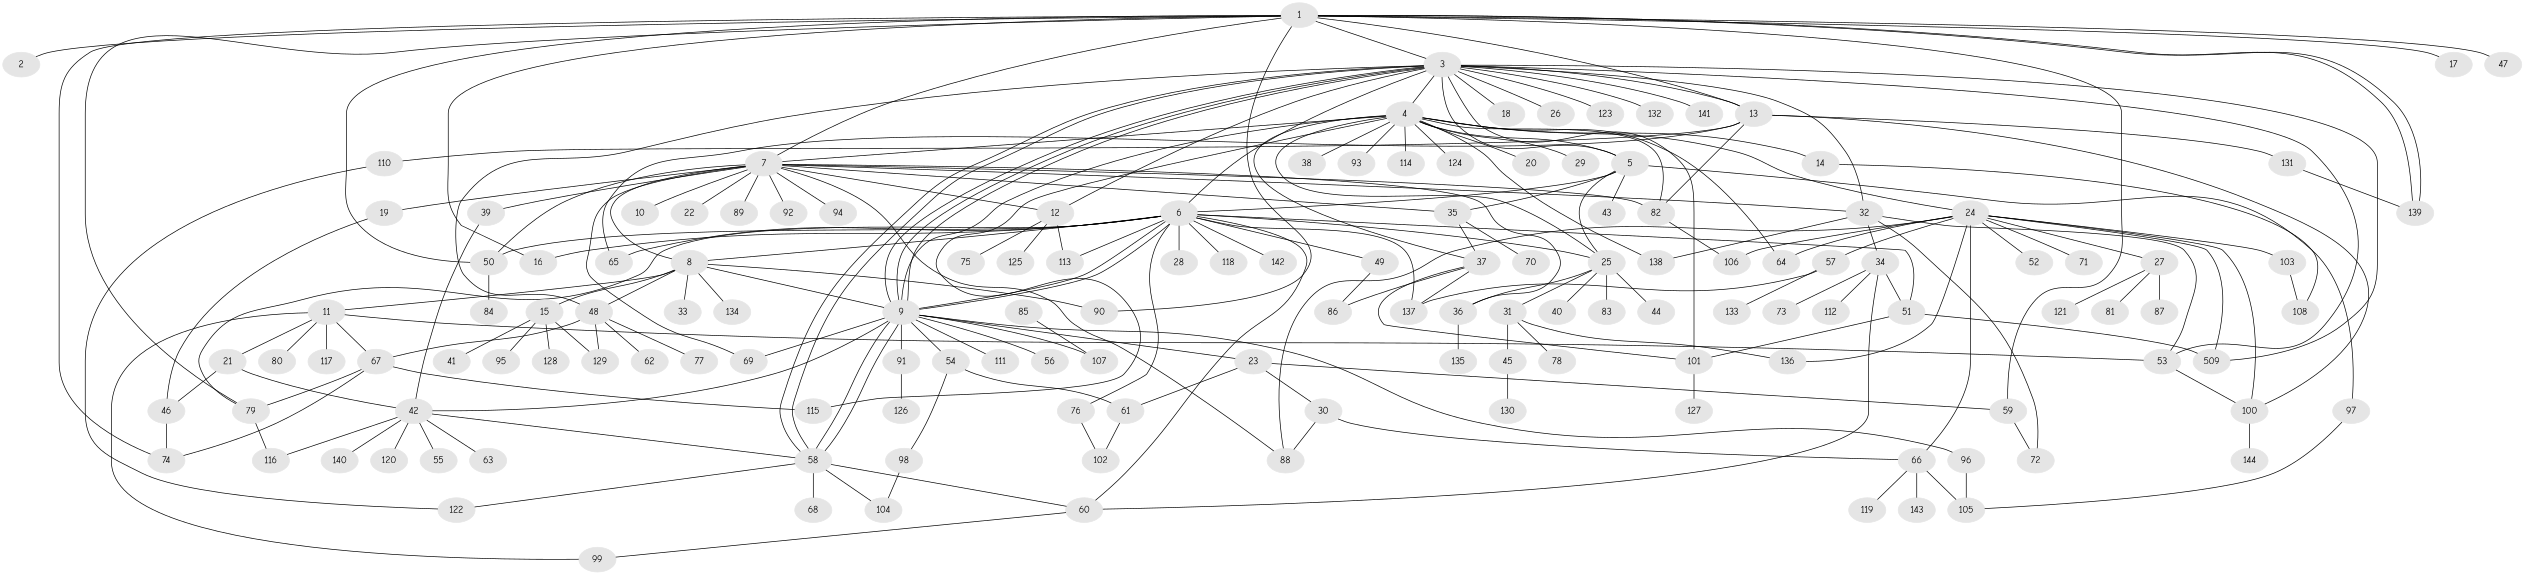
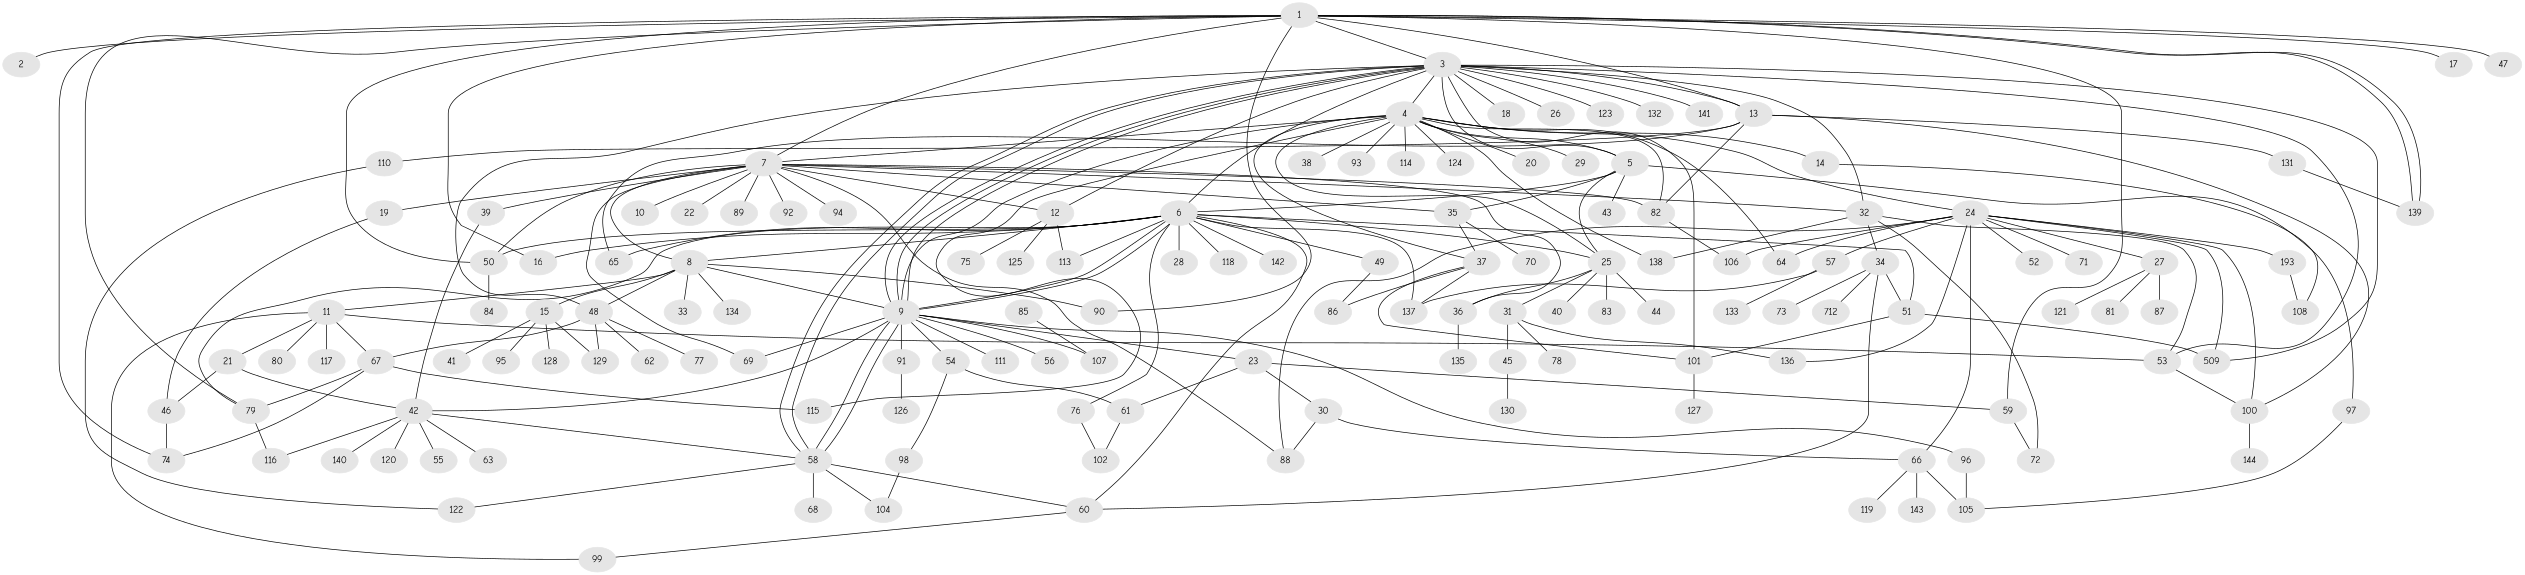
(2287, 263) -> (2287, 263)
(1831, 312) -> (1831, 312)
